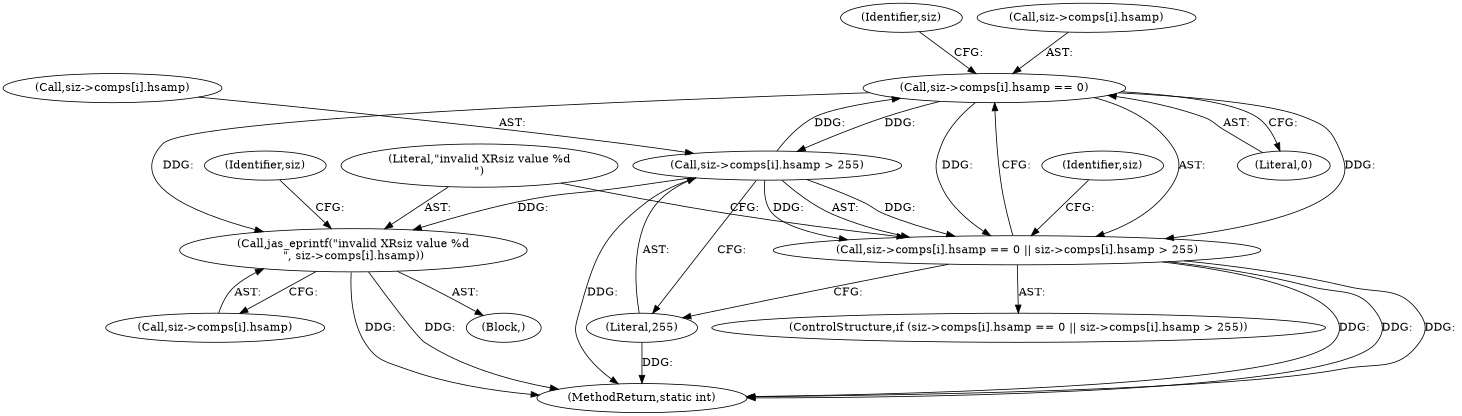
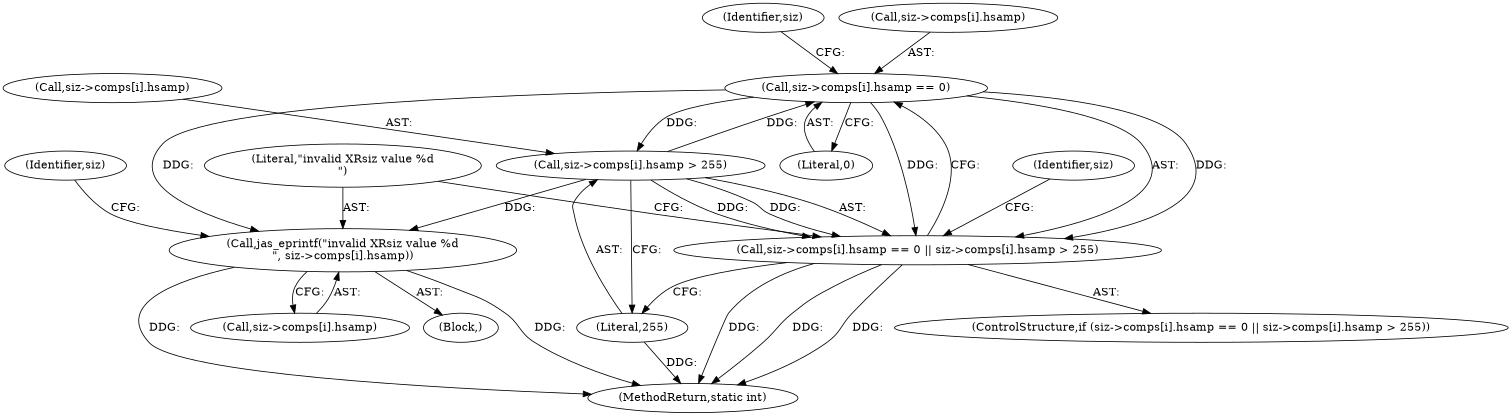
(596, 261) -> none
